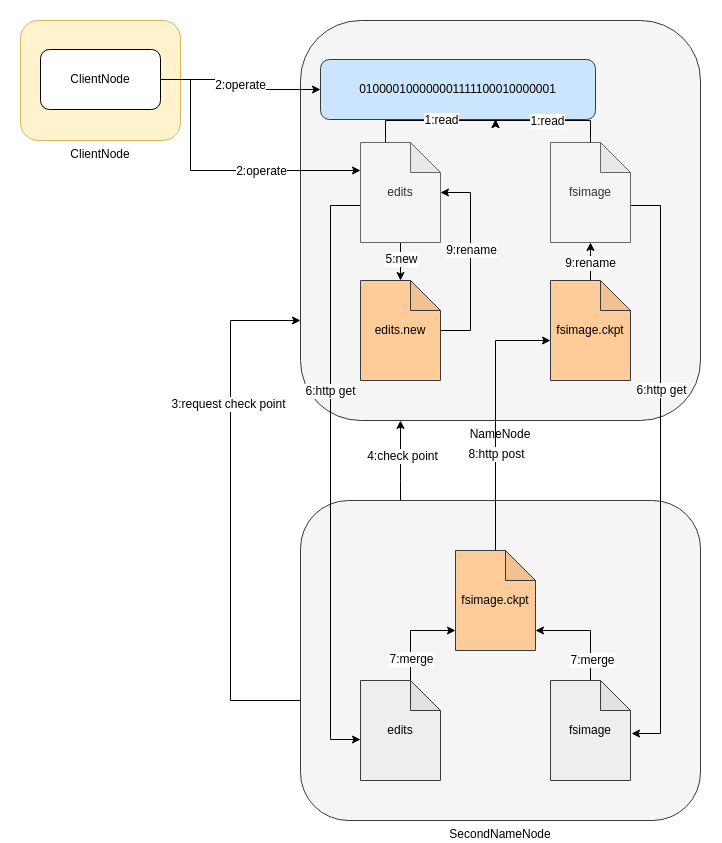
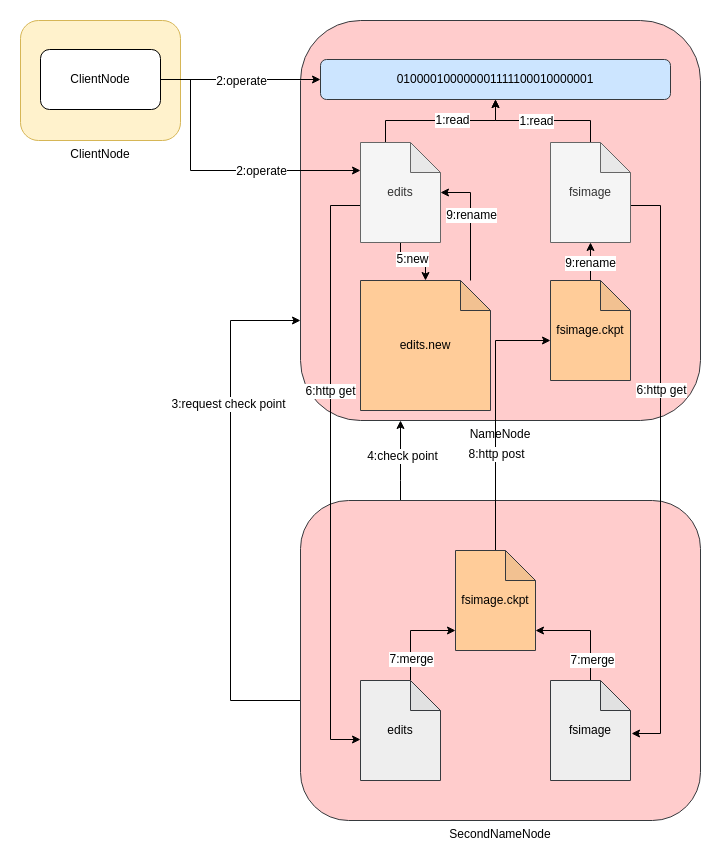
(458, 90) -> (496, 80)
(501, 221) -> (501, 221)
(401, 331) -> (426, 346)
(501, 661) -> (501, 661)
